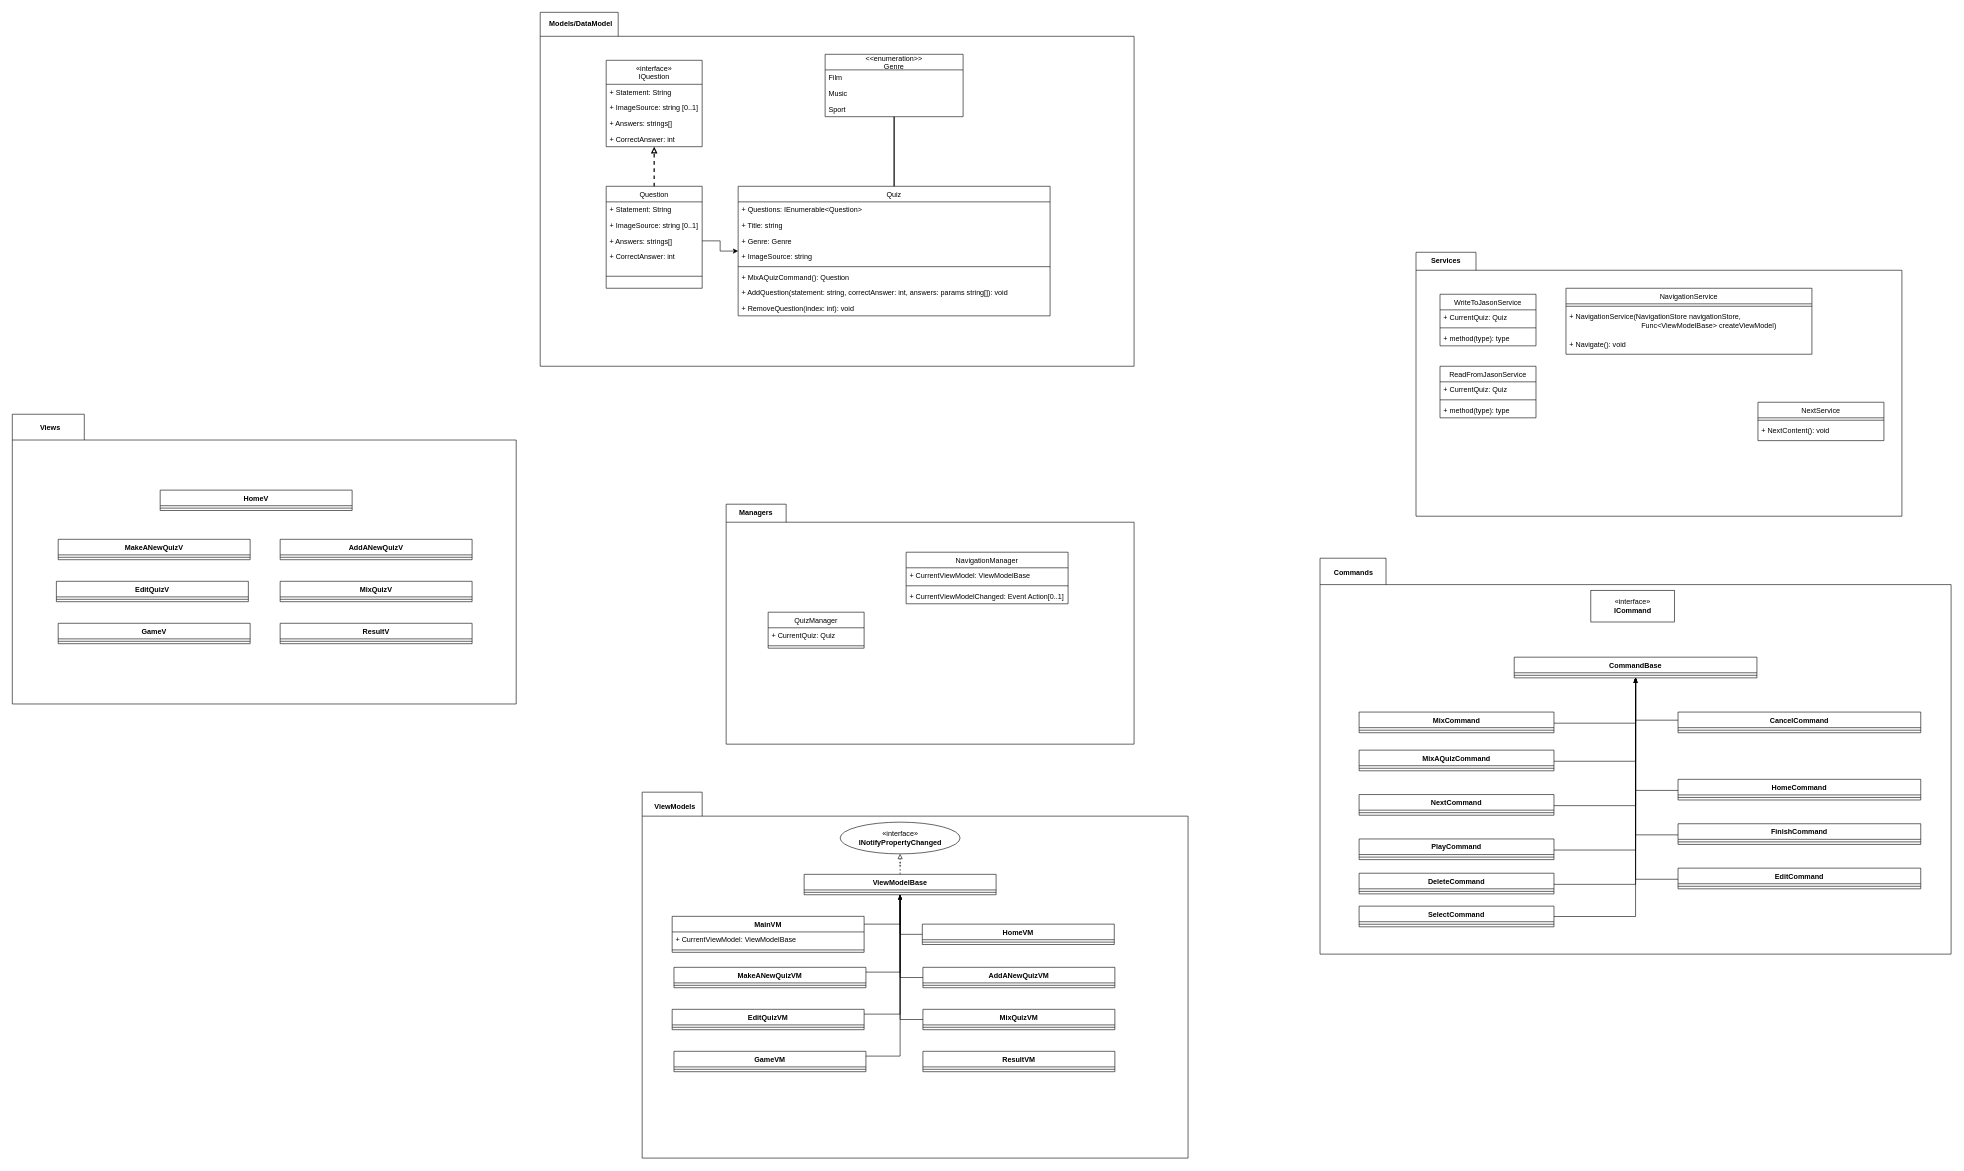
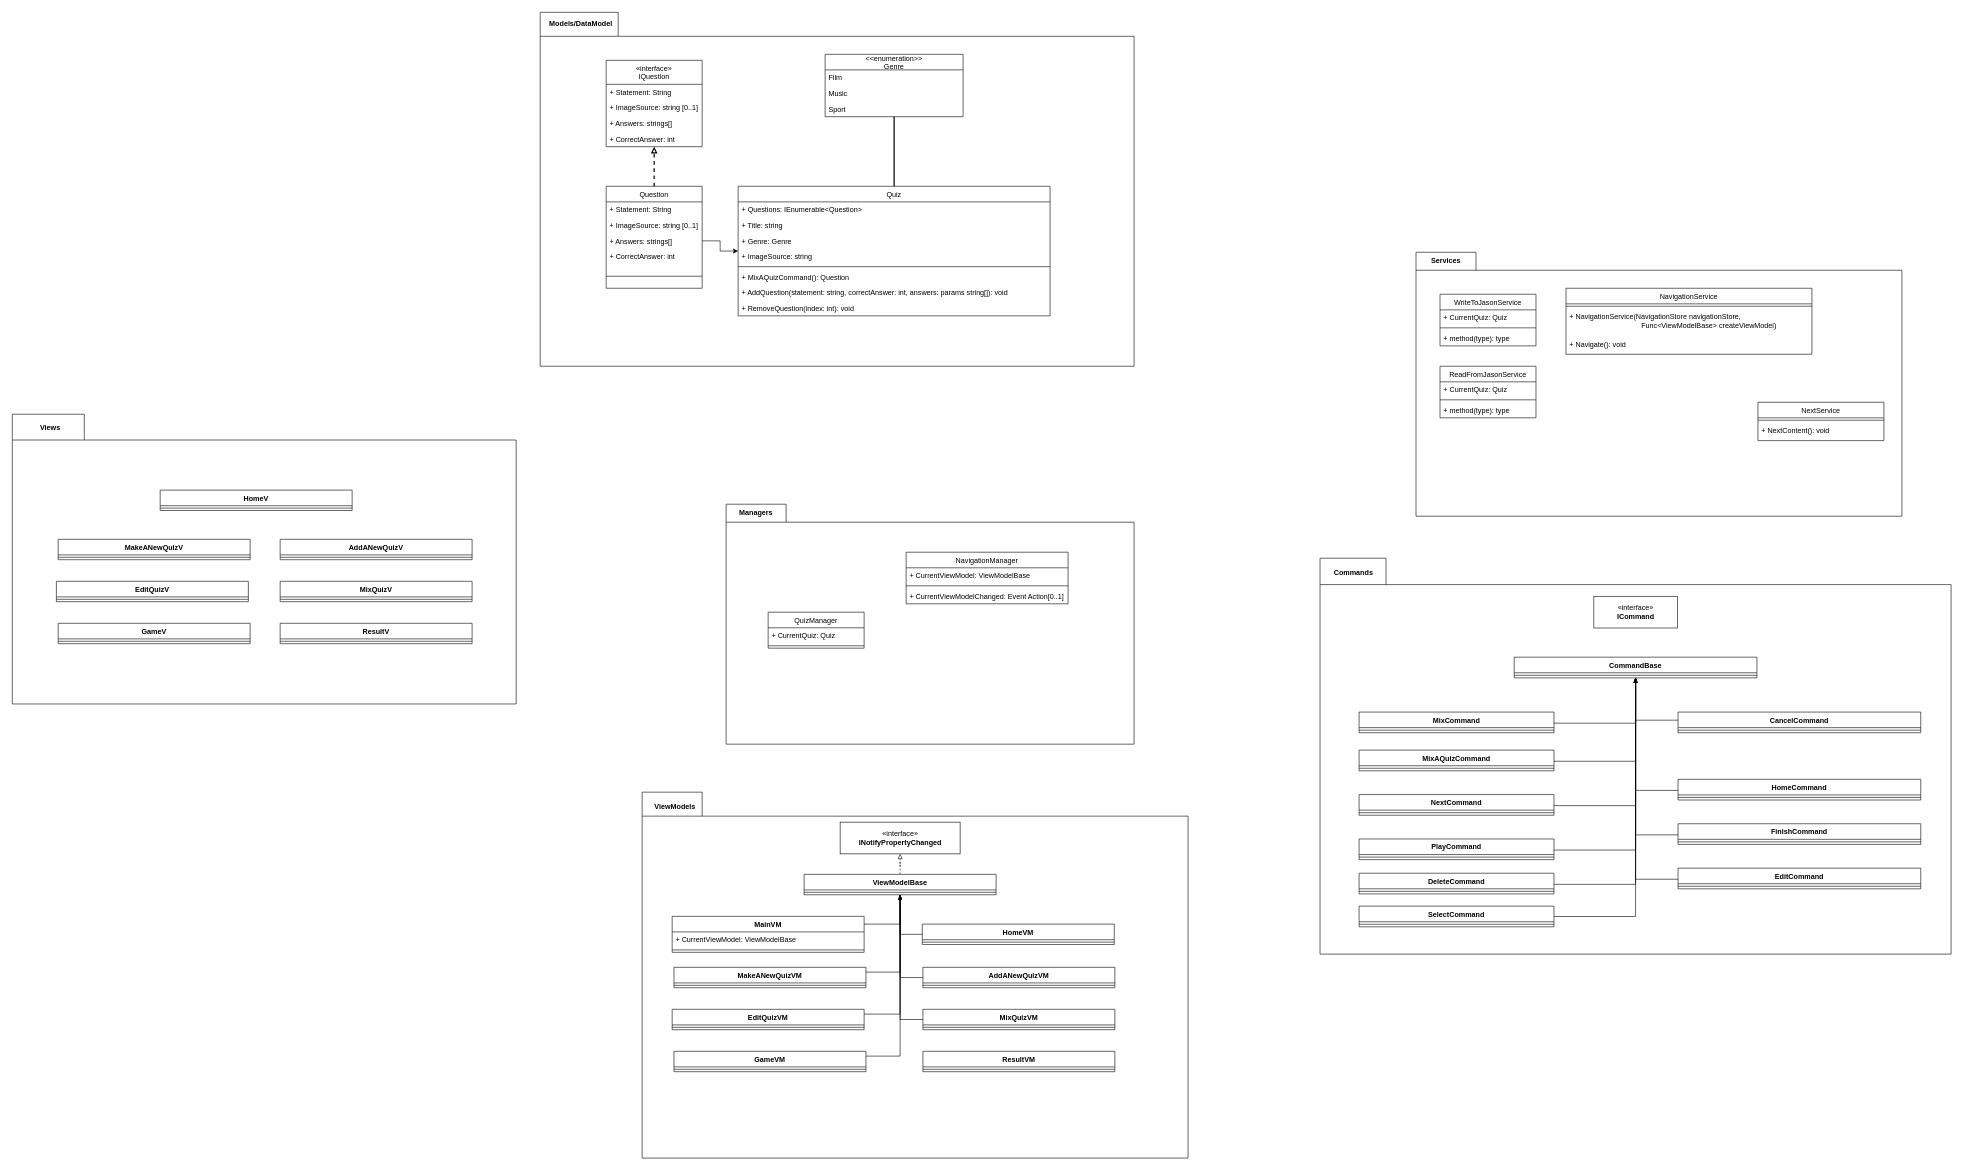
(1633, 606) -> (1636, 612)
(900, 838) -> (900, 838)
